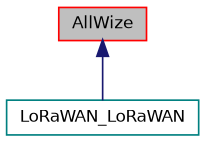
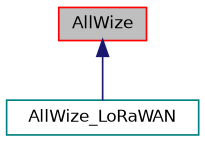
(103, 118) -> (103, 118)
